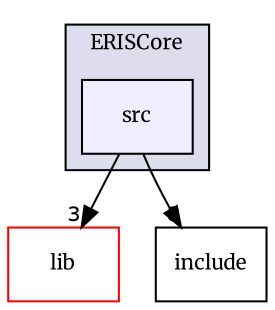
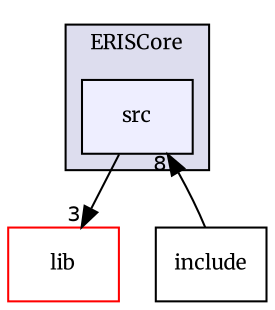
(157, 183) -> (193, 200)
